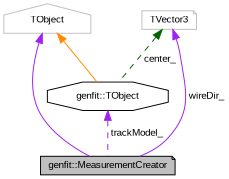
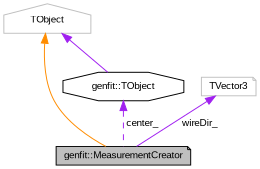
(137, 59) -> none
(80, 62) -> (89, 56)
(39, 111) -> (57, 105)
(136, 133) -> (141, 124)
